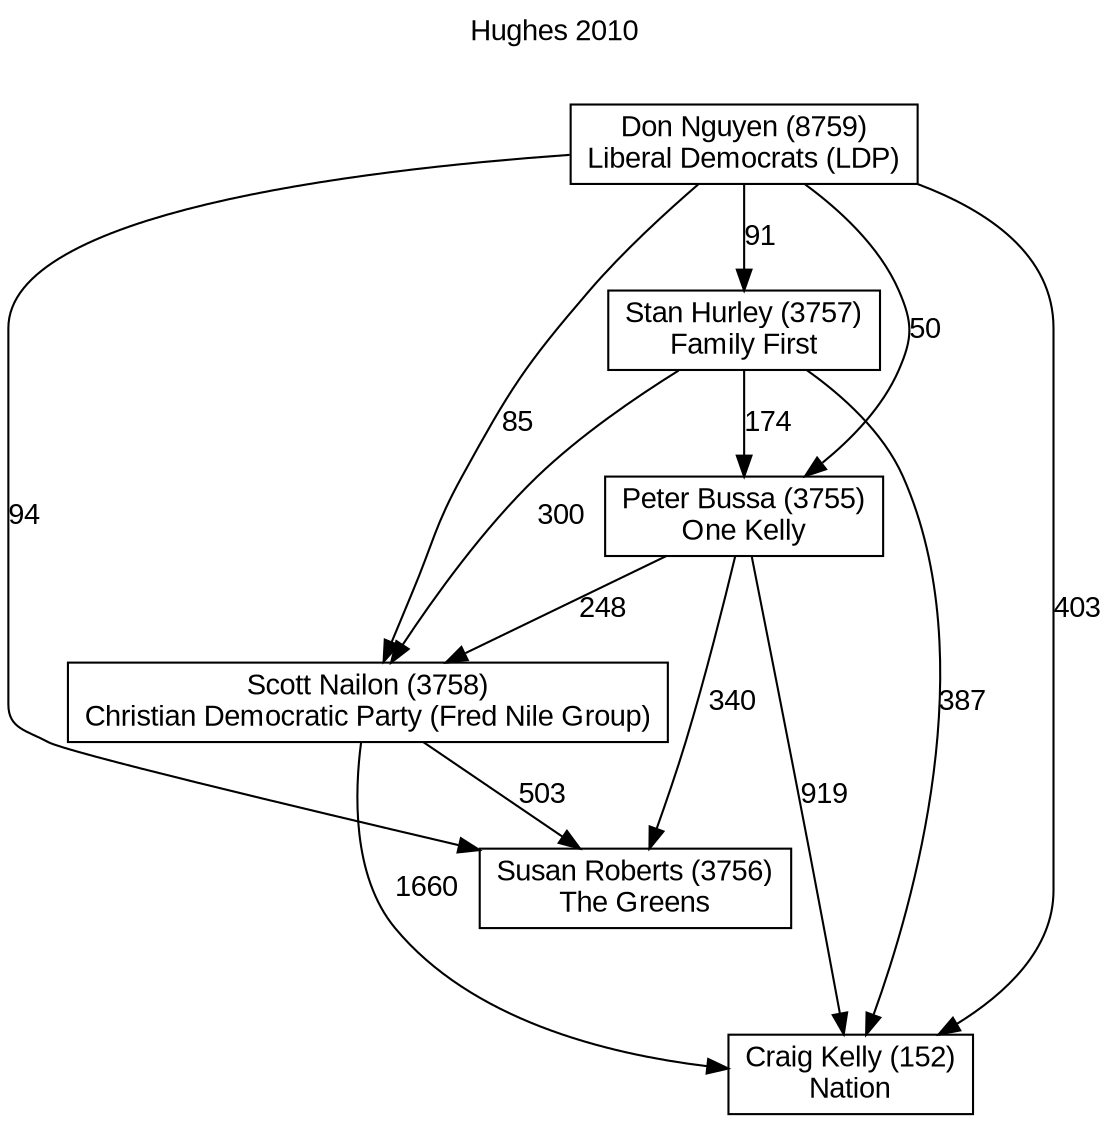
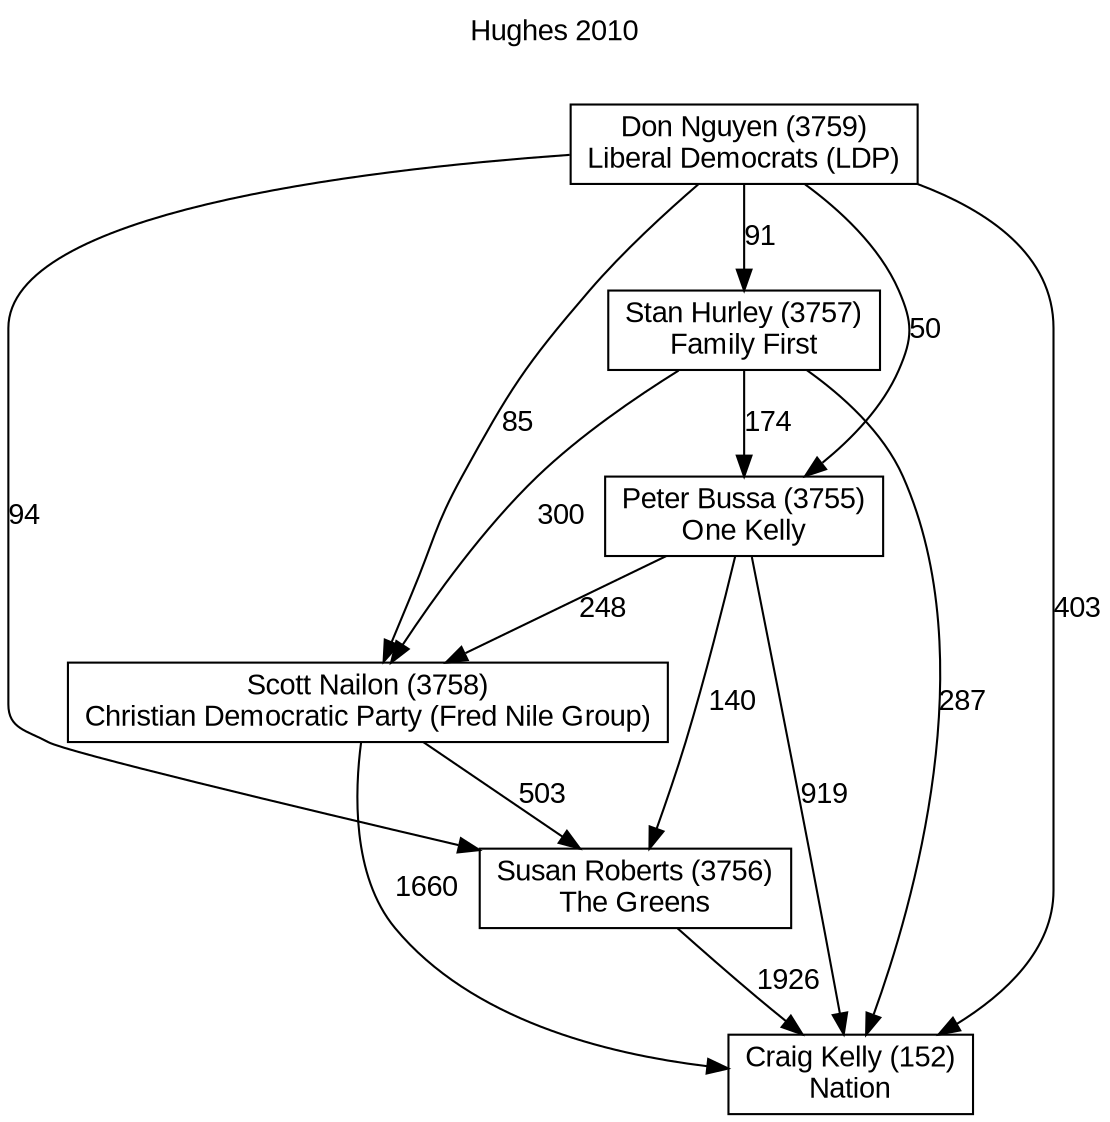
(744, 144) -> (744, 144)
(733, 702) -> (733, 702)
(963, 702) -> (963, 702)
none -> (731, 976)
